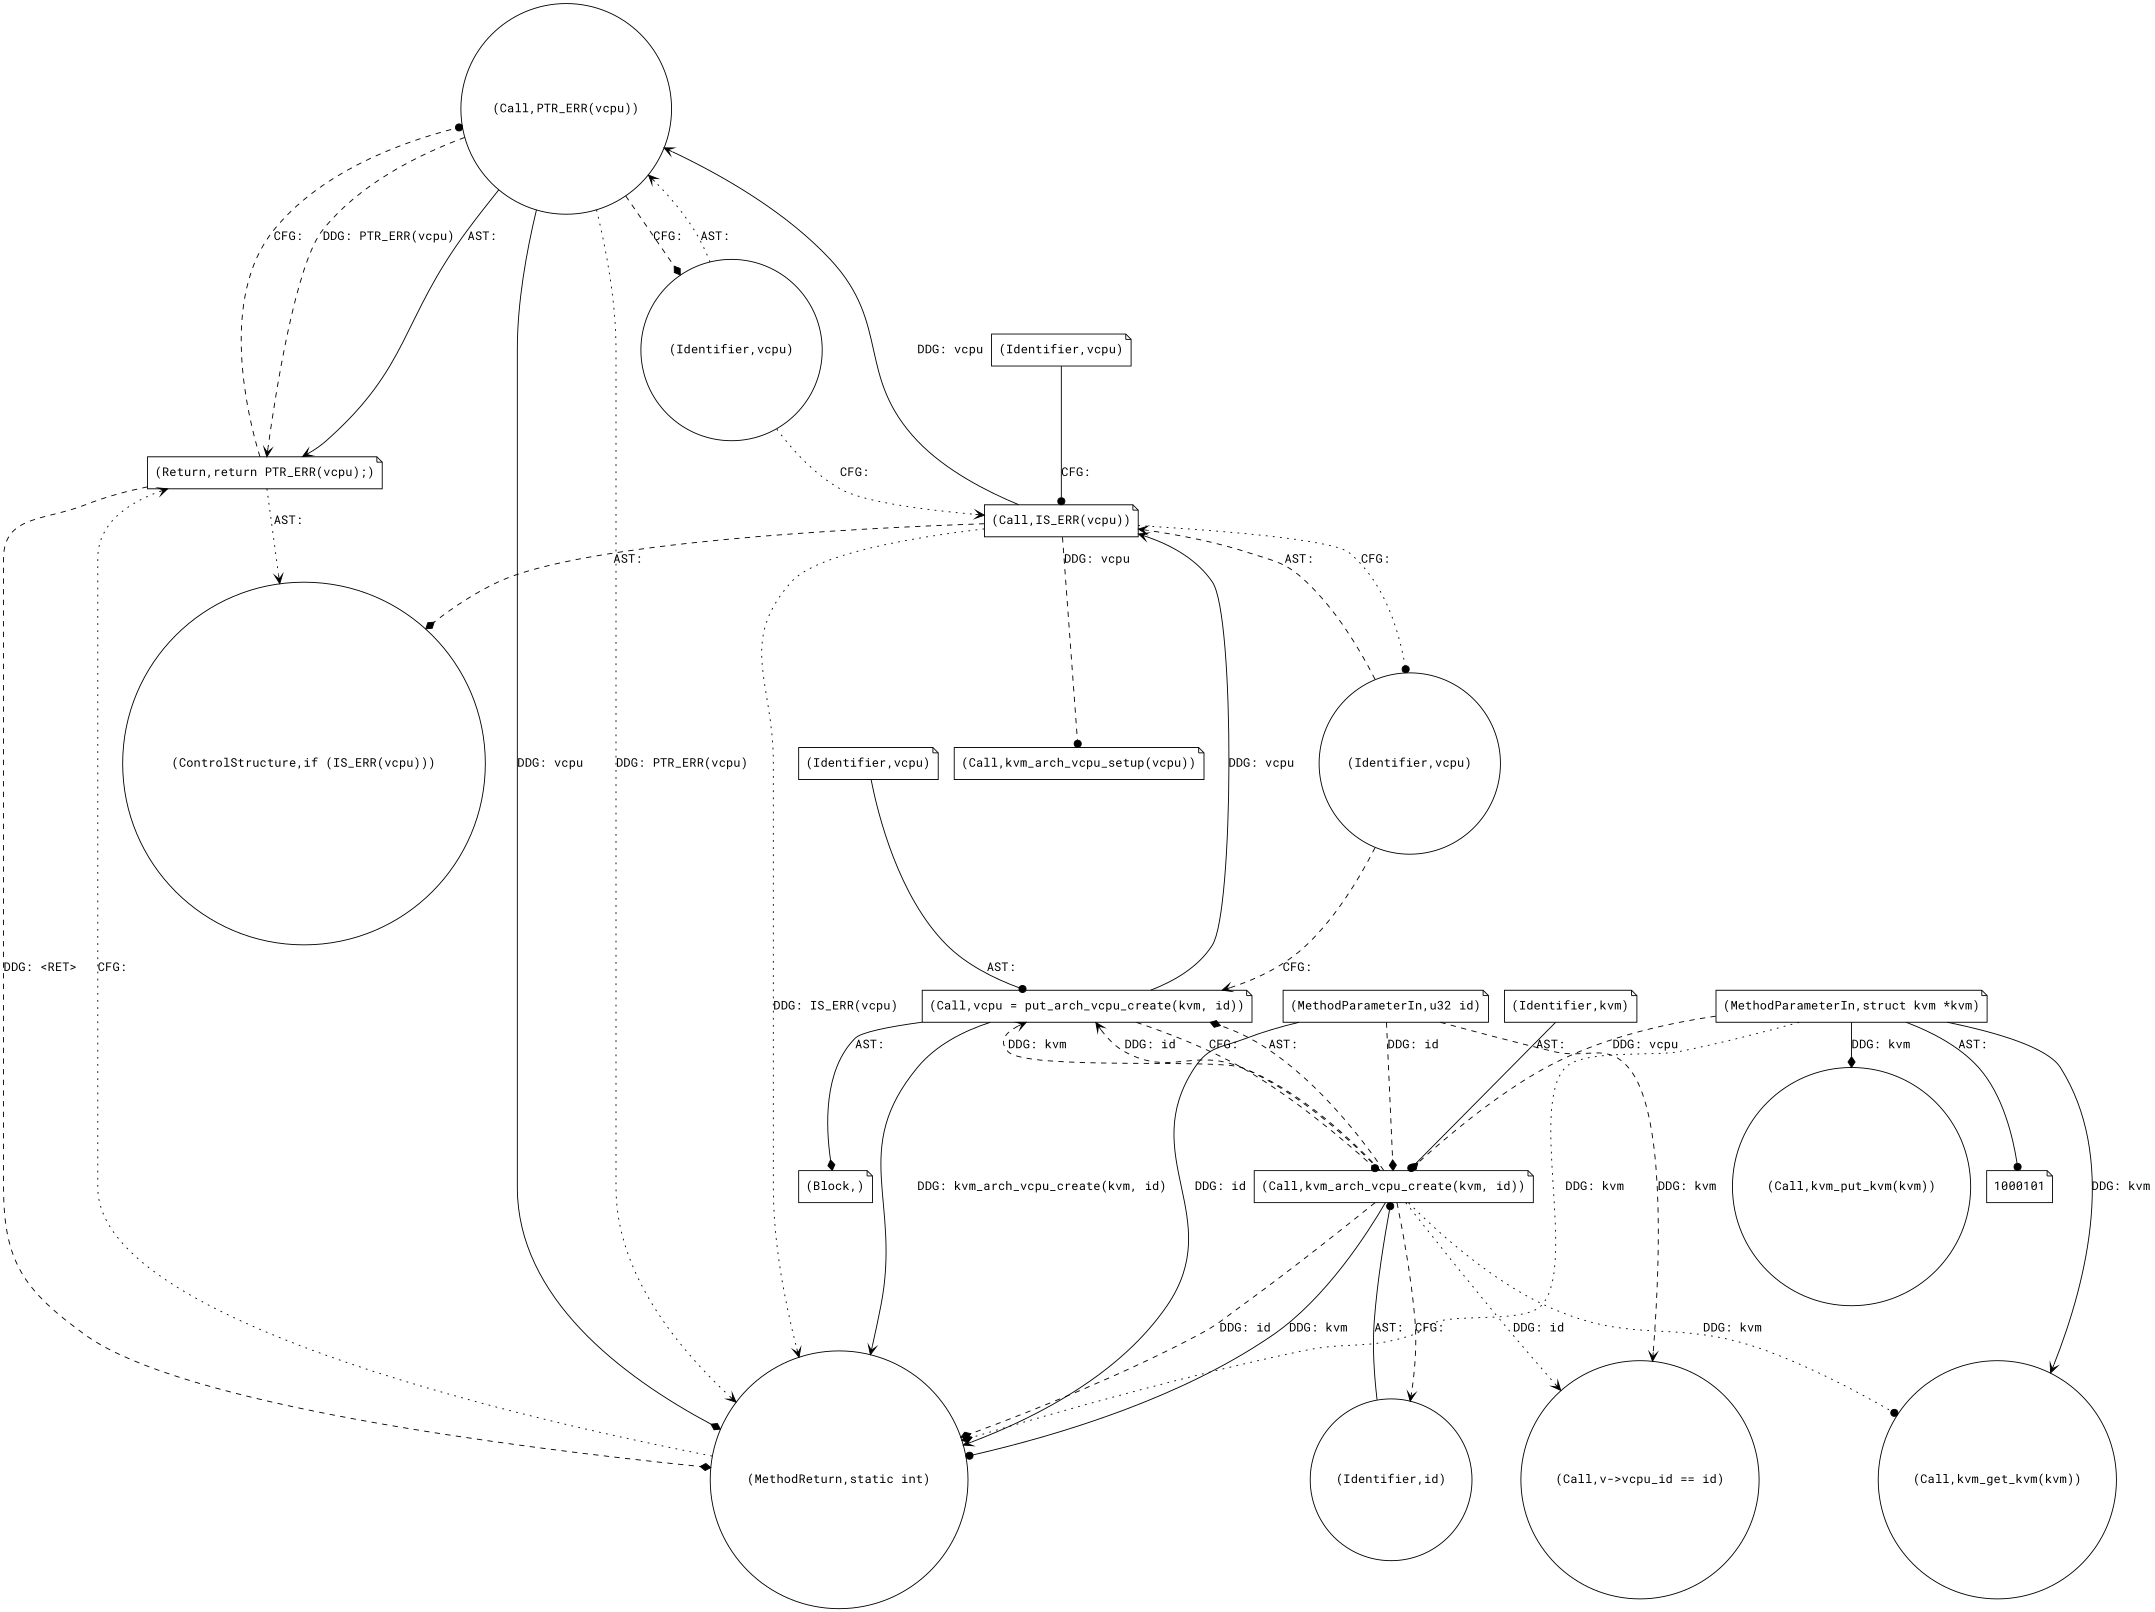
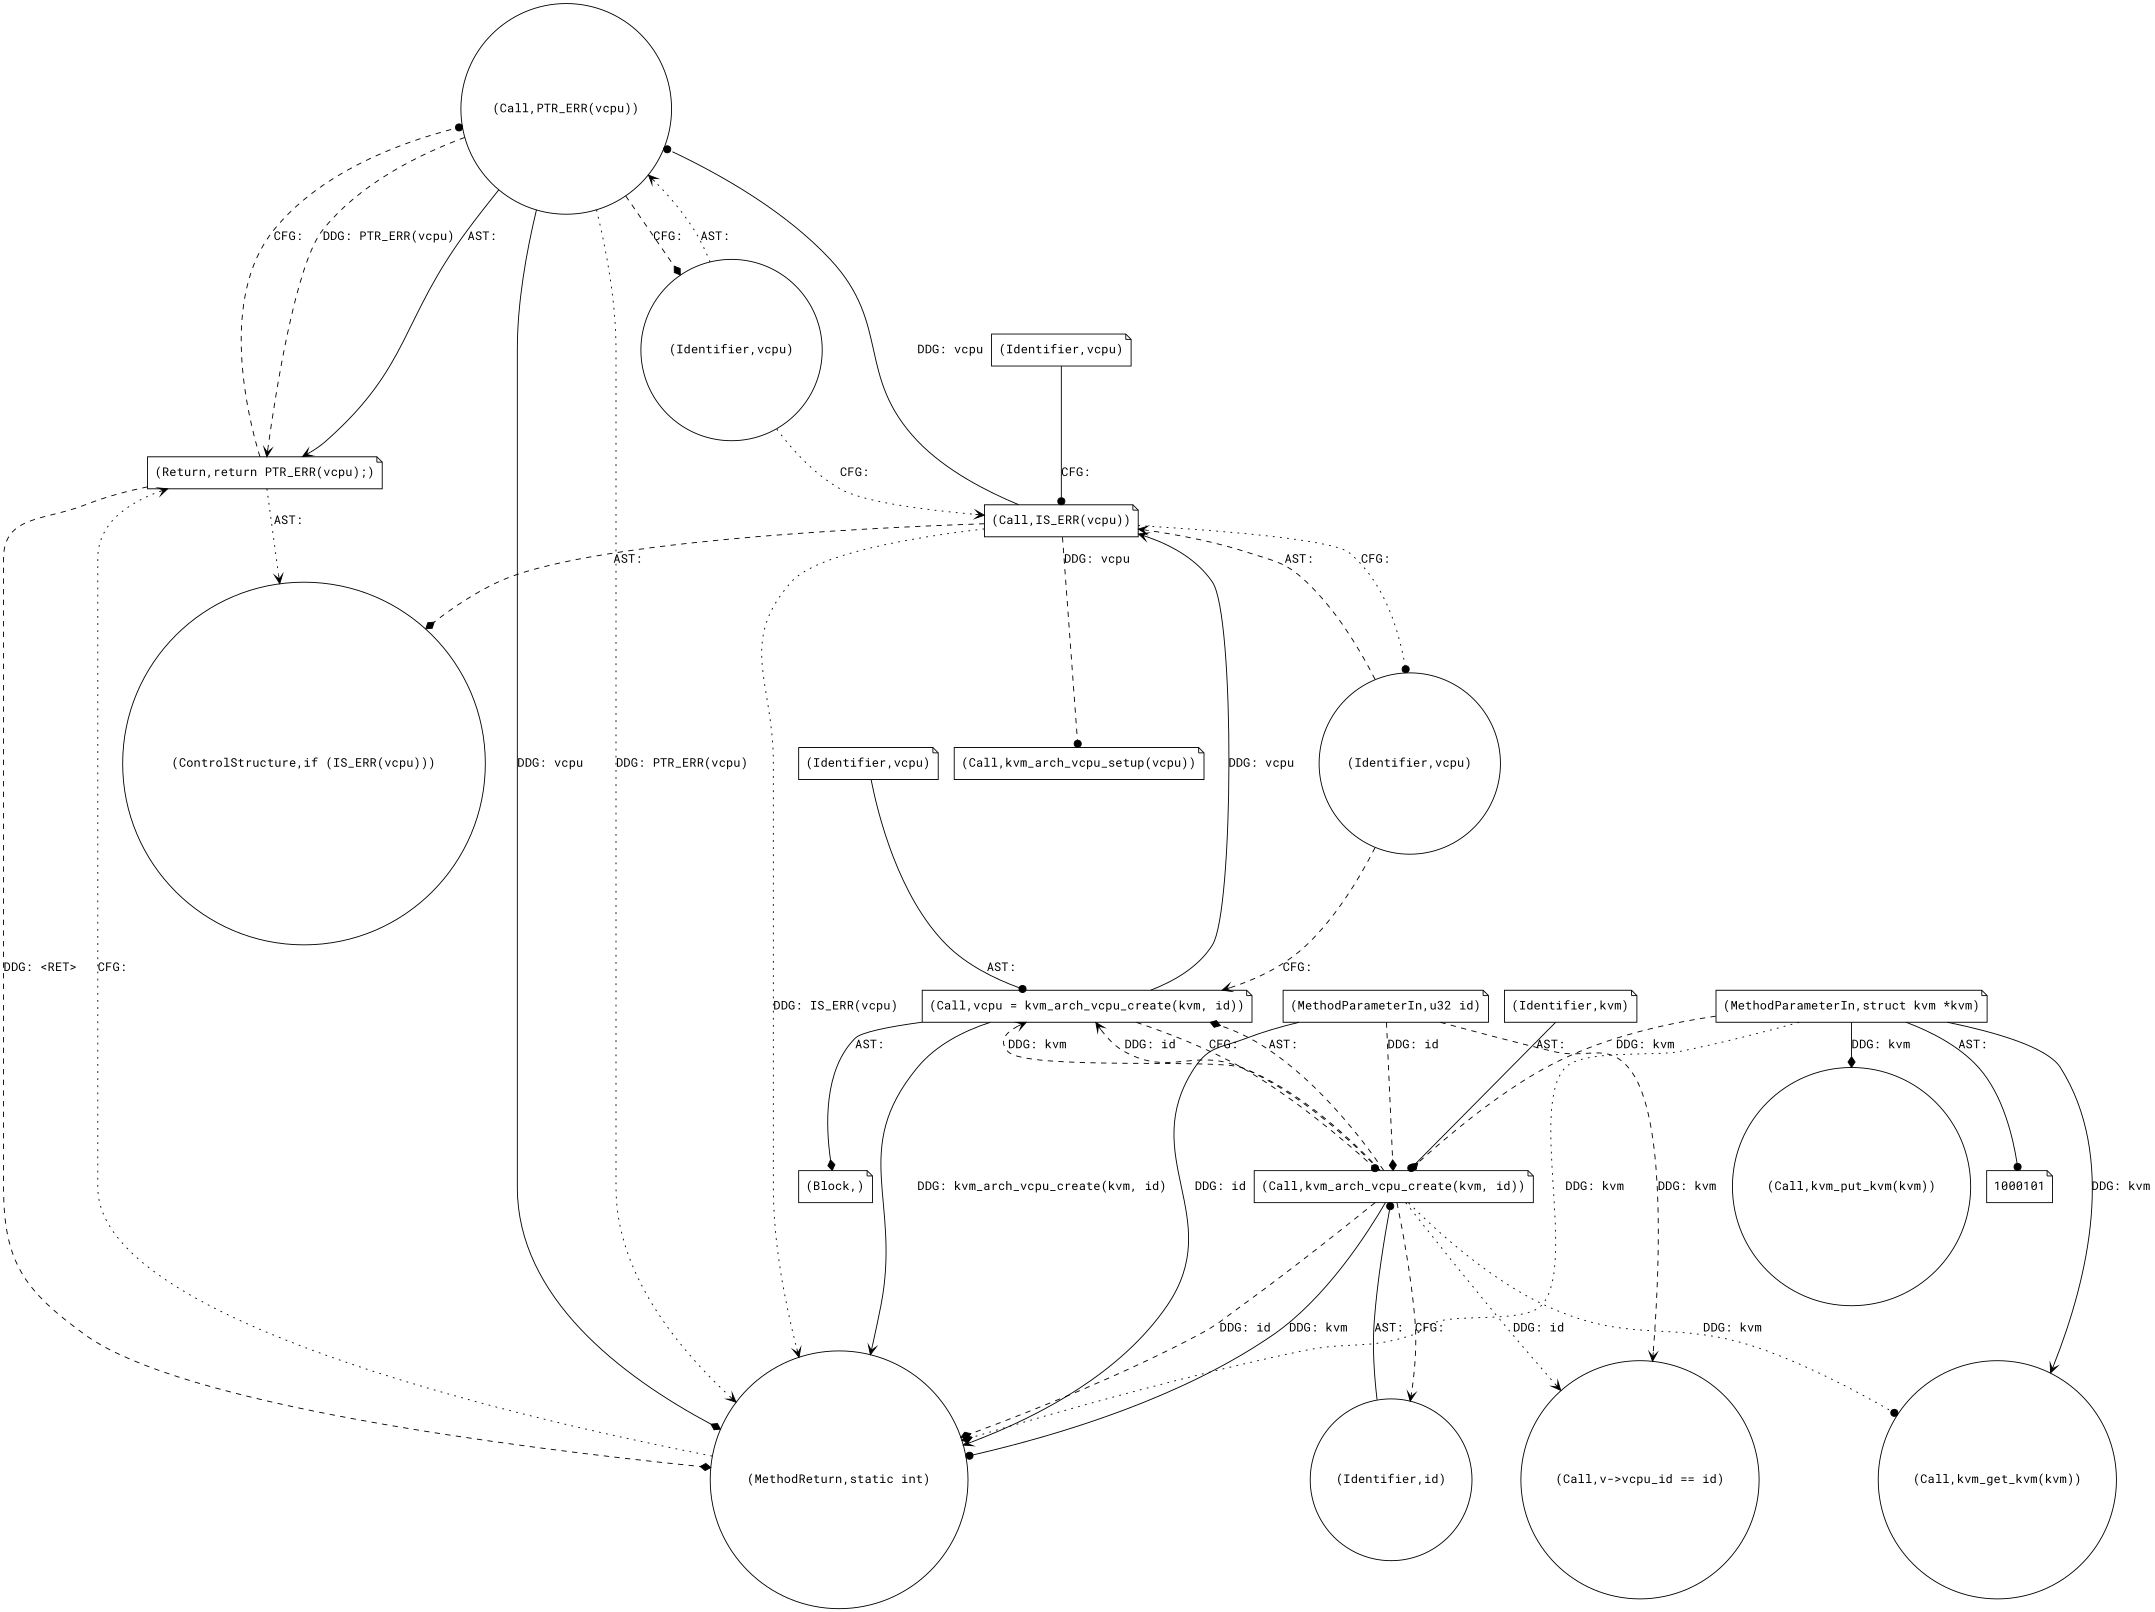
(864, 316) -> (864, 316)
(1087, 1006) -> (1087, 1006)
(1646, 1045) -> (1646, 1045)
